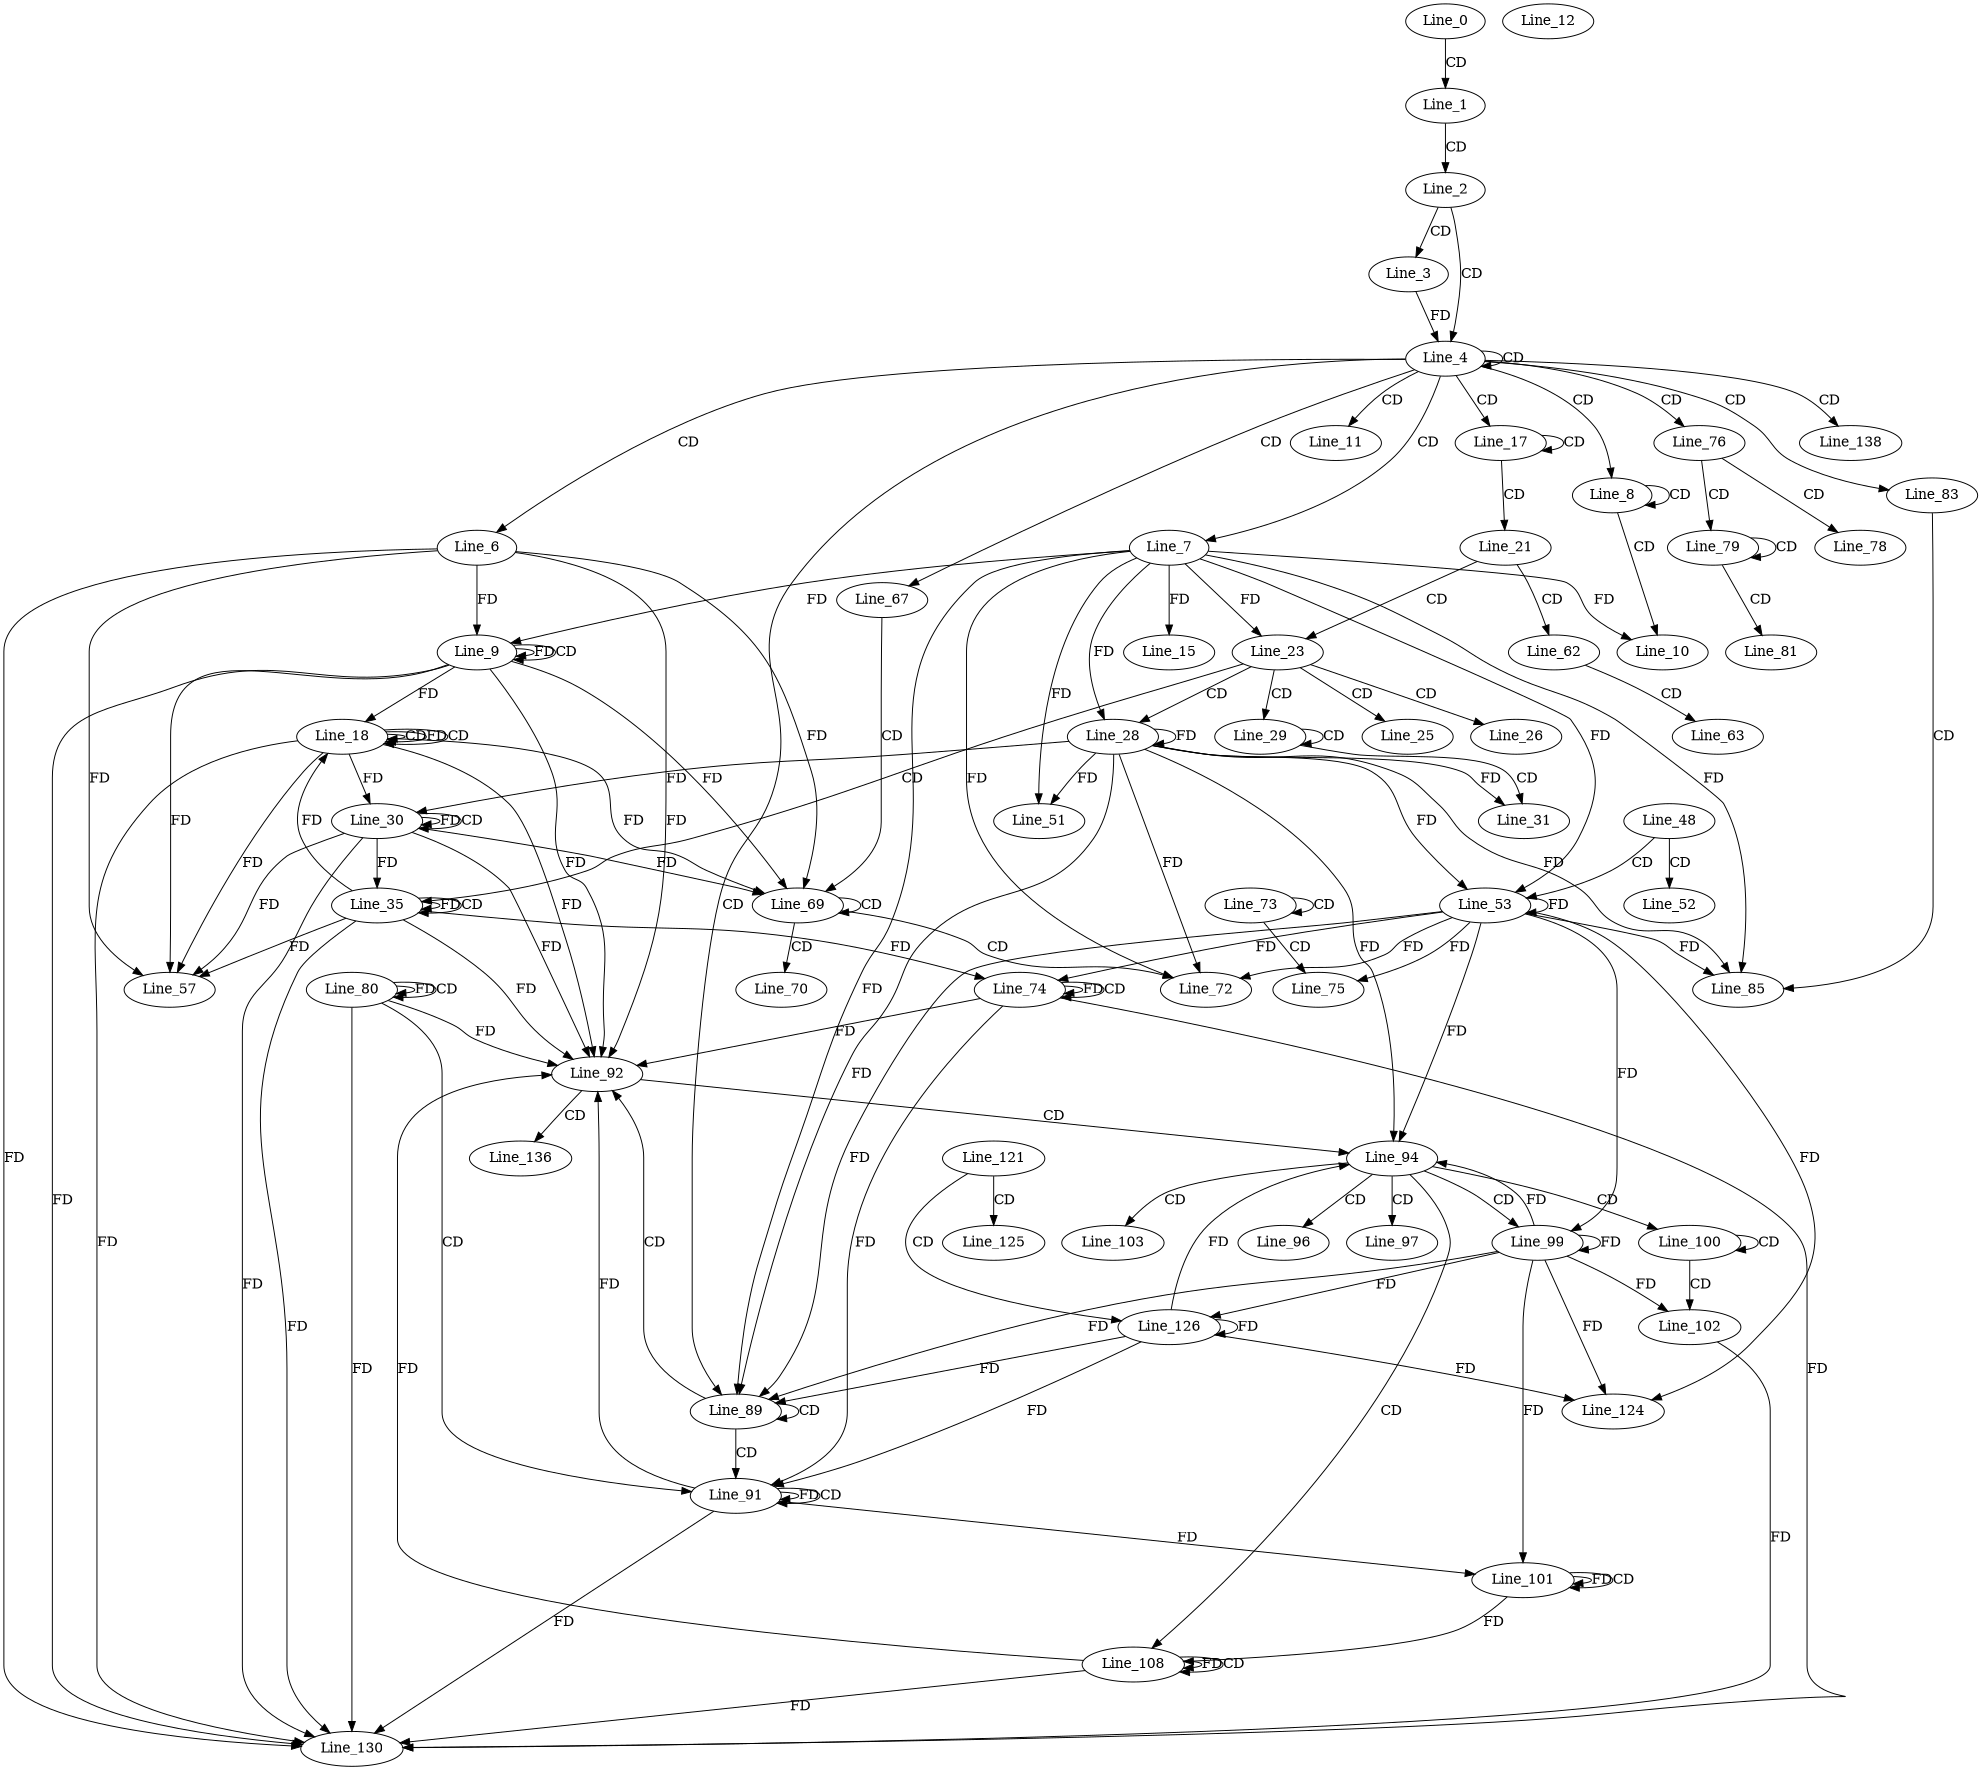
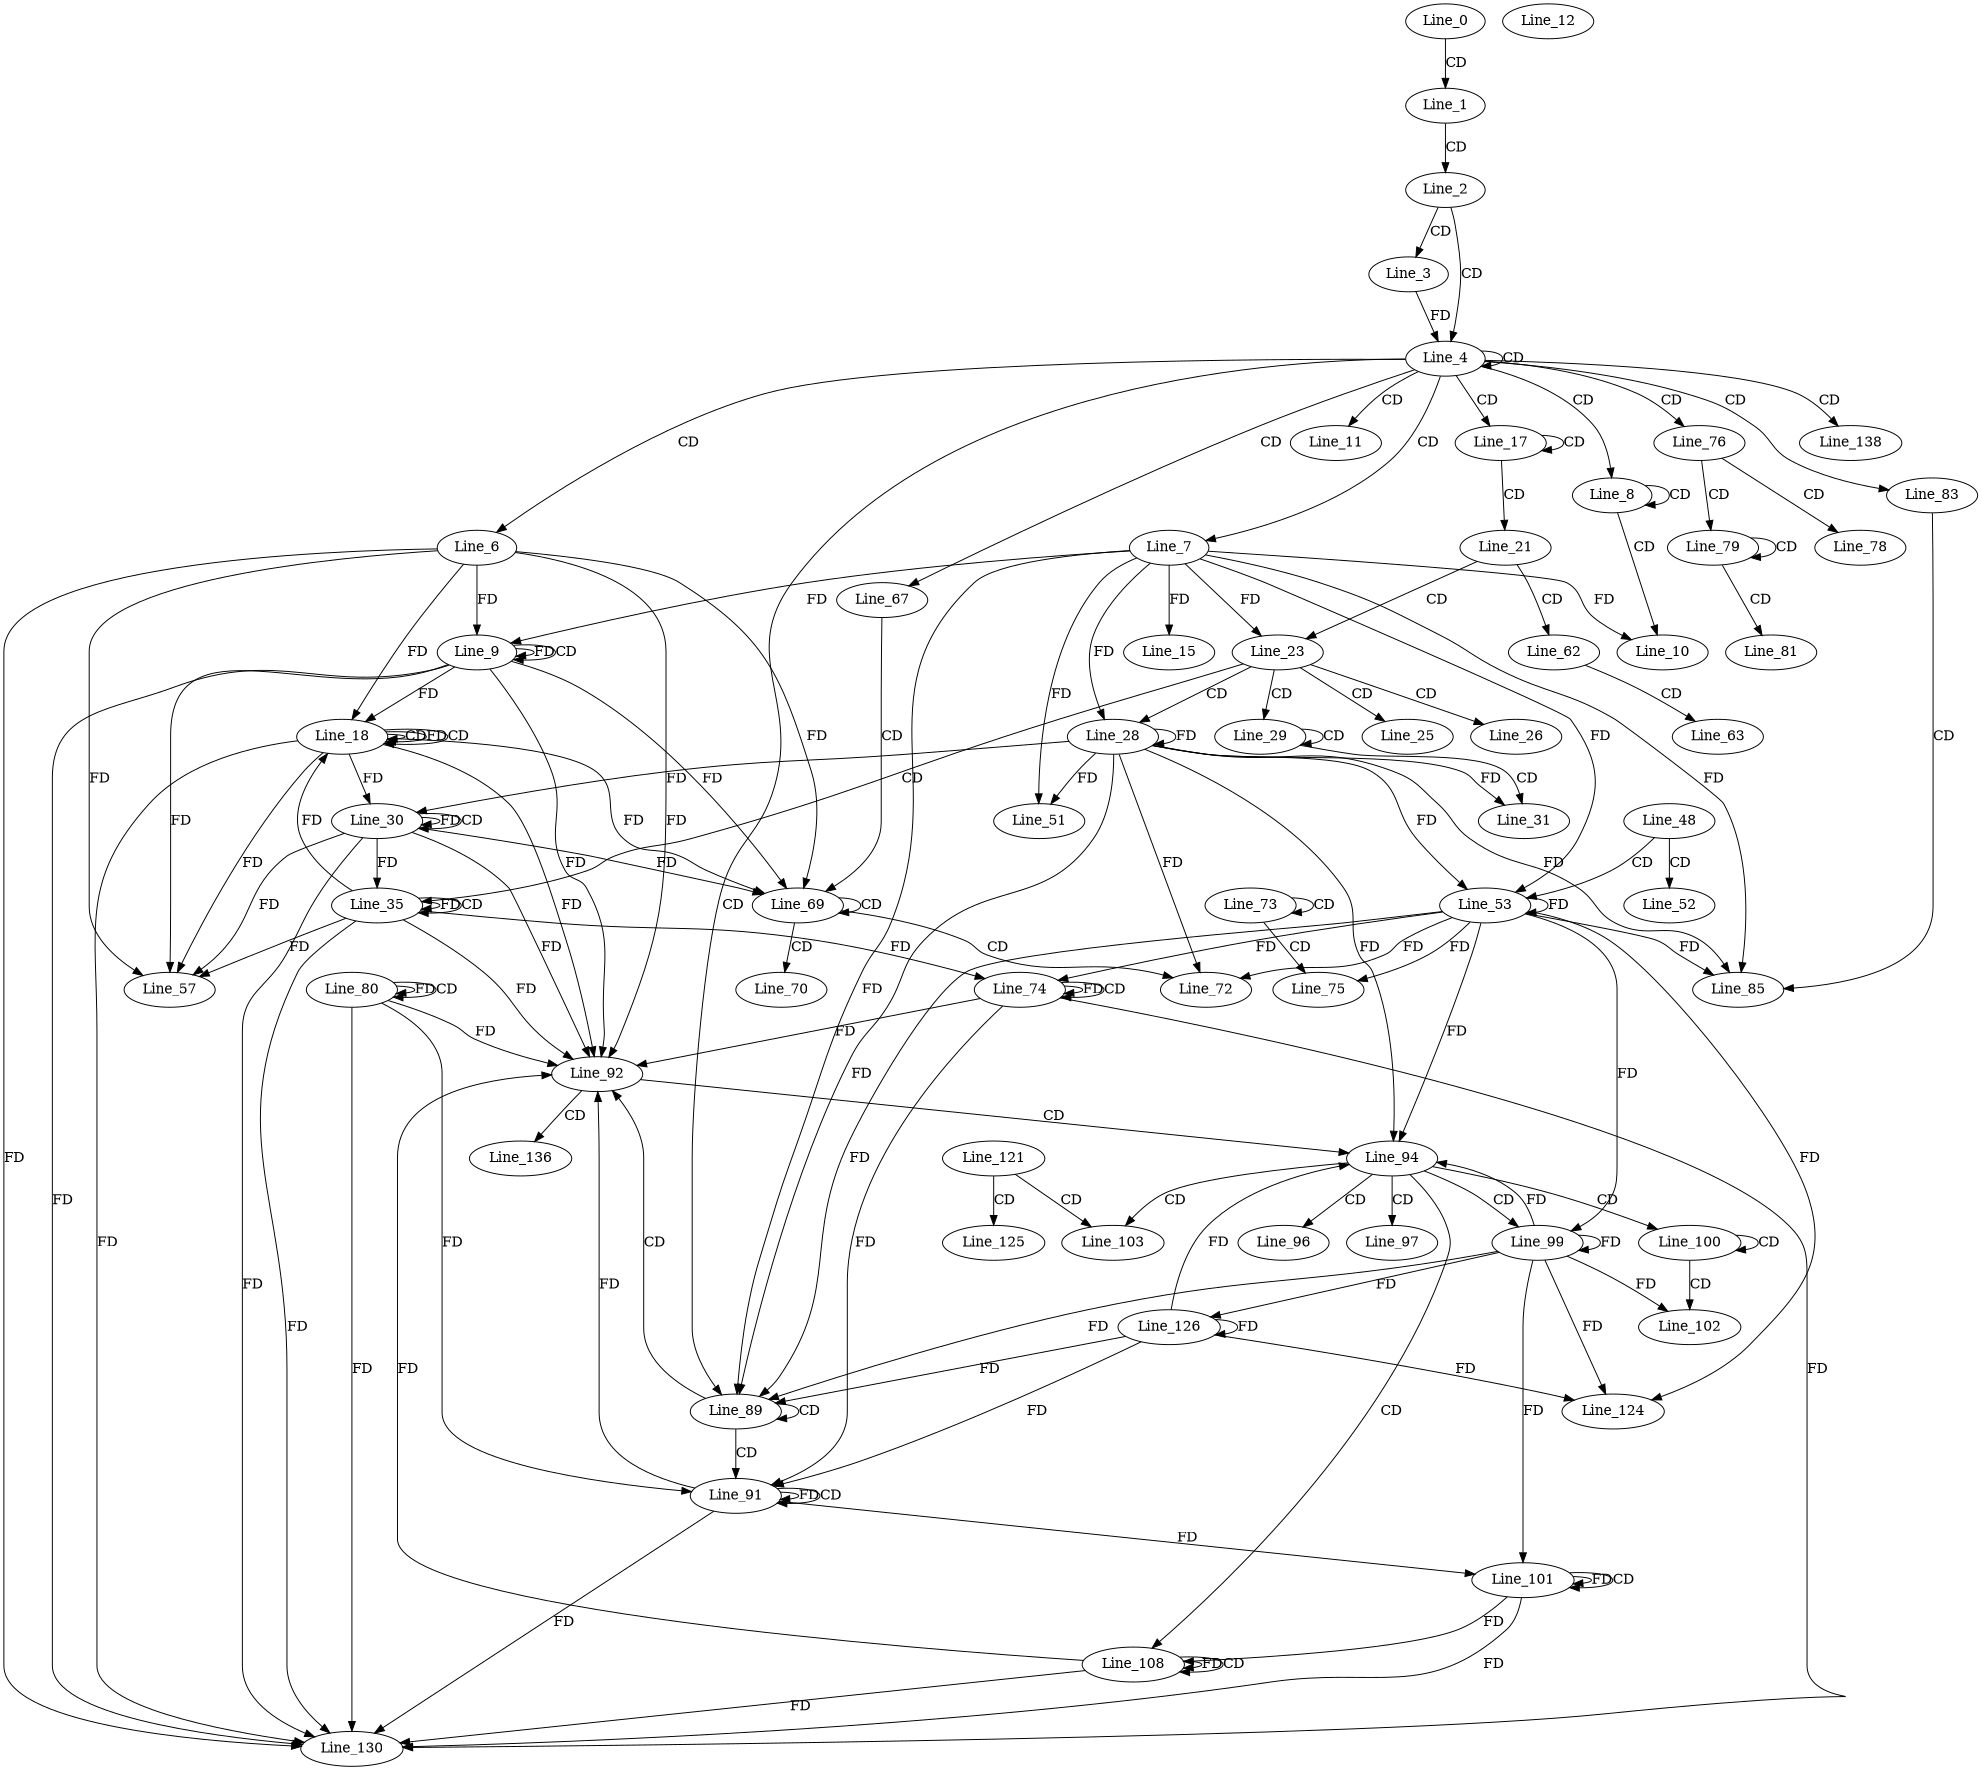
none -> (407, 635)
(967, 758) -> none
(453, 1243) -> (453, 1243)
(953, 1285) -> (1049, 1198)
(1481, 1716) -> (984, 1715)
